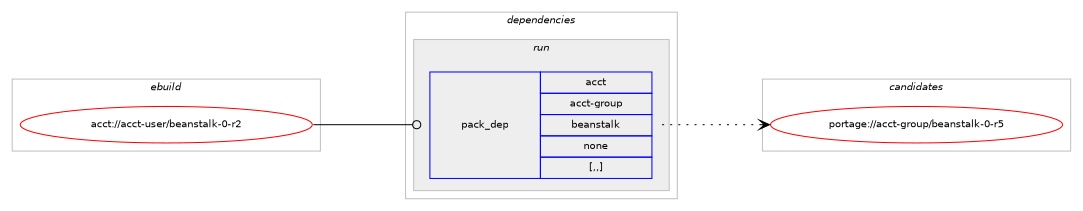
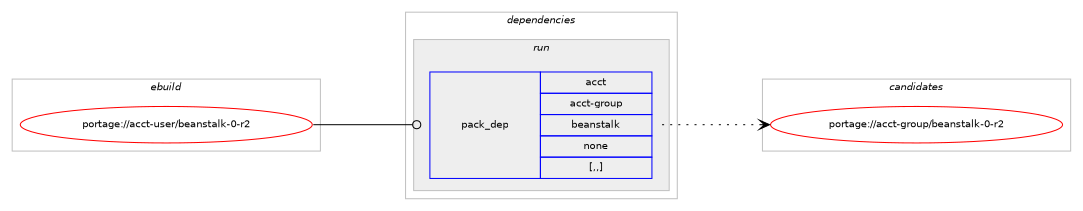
(166, 125) -> (166, 125)
(917, 125) -> (917, 125)
